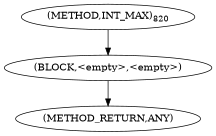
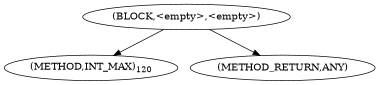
(161, 16) -> (144, 67)
(108, 39) -> (142, 41)
